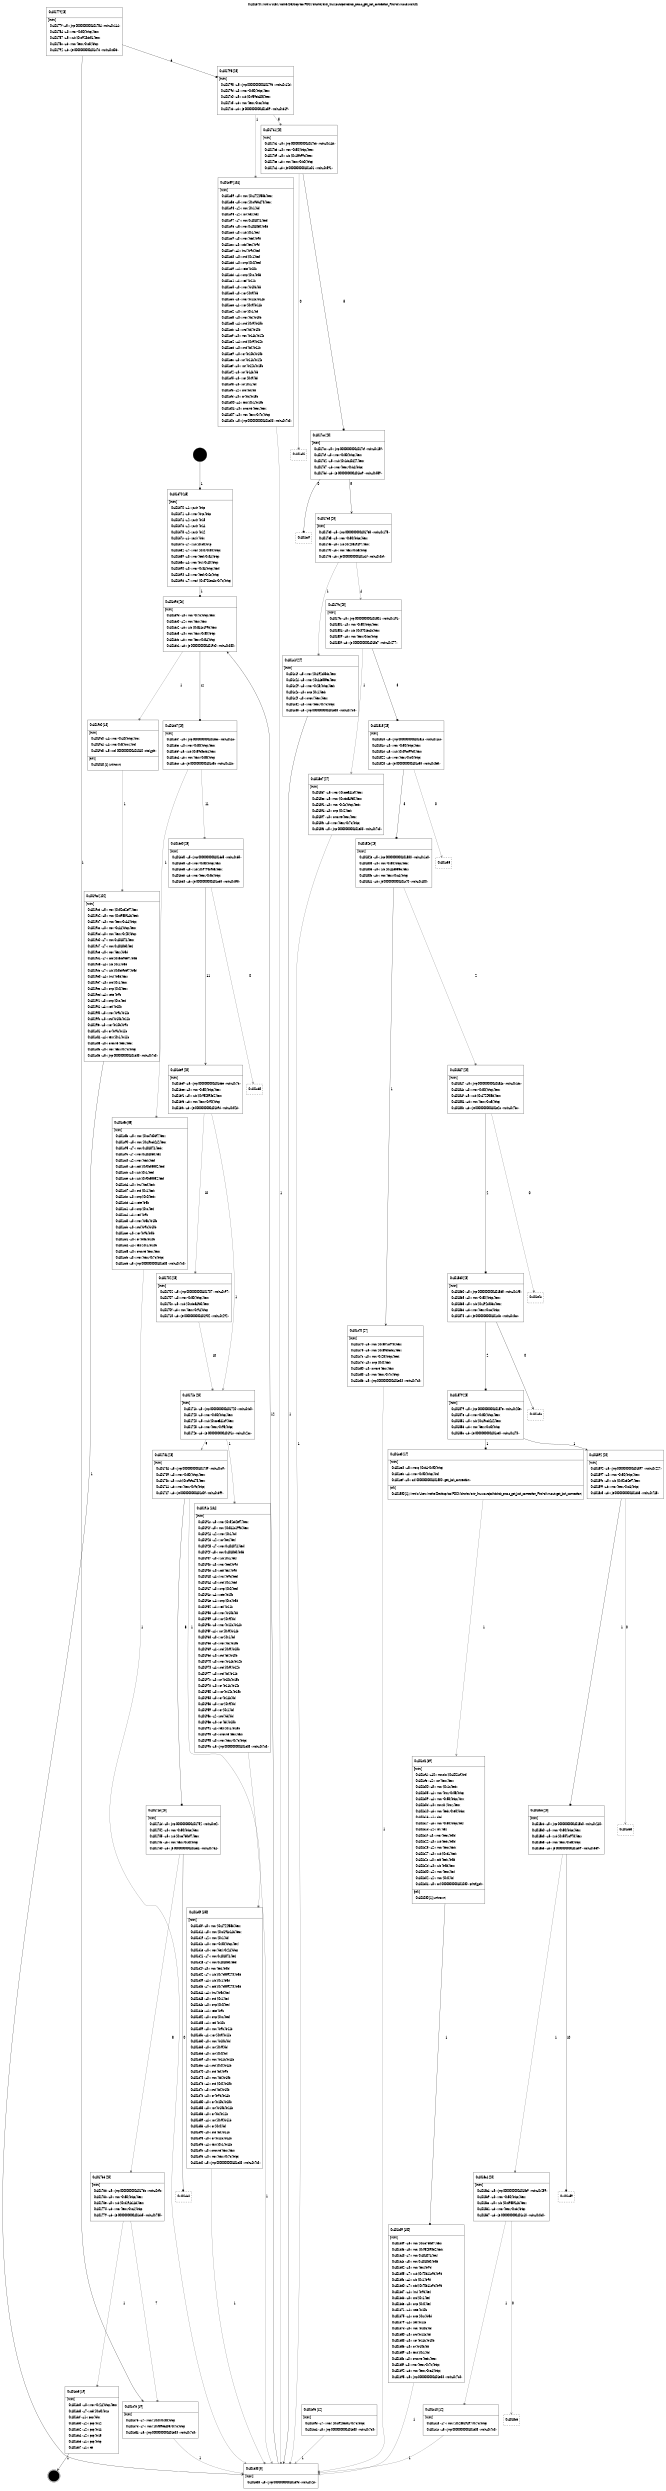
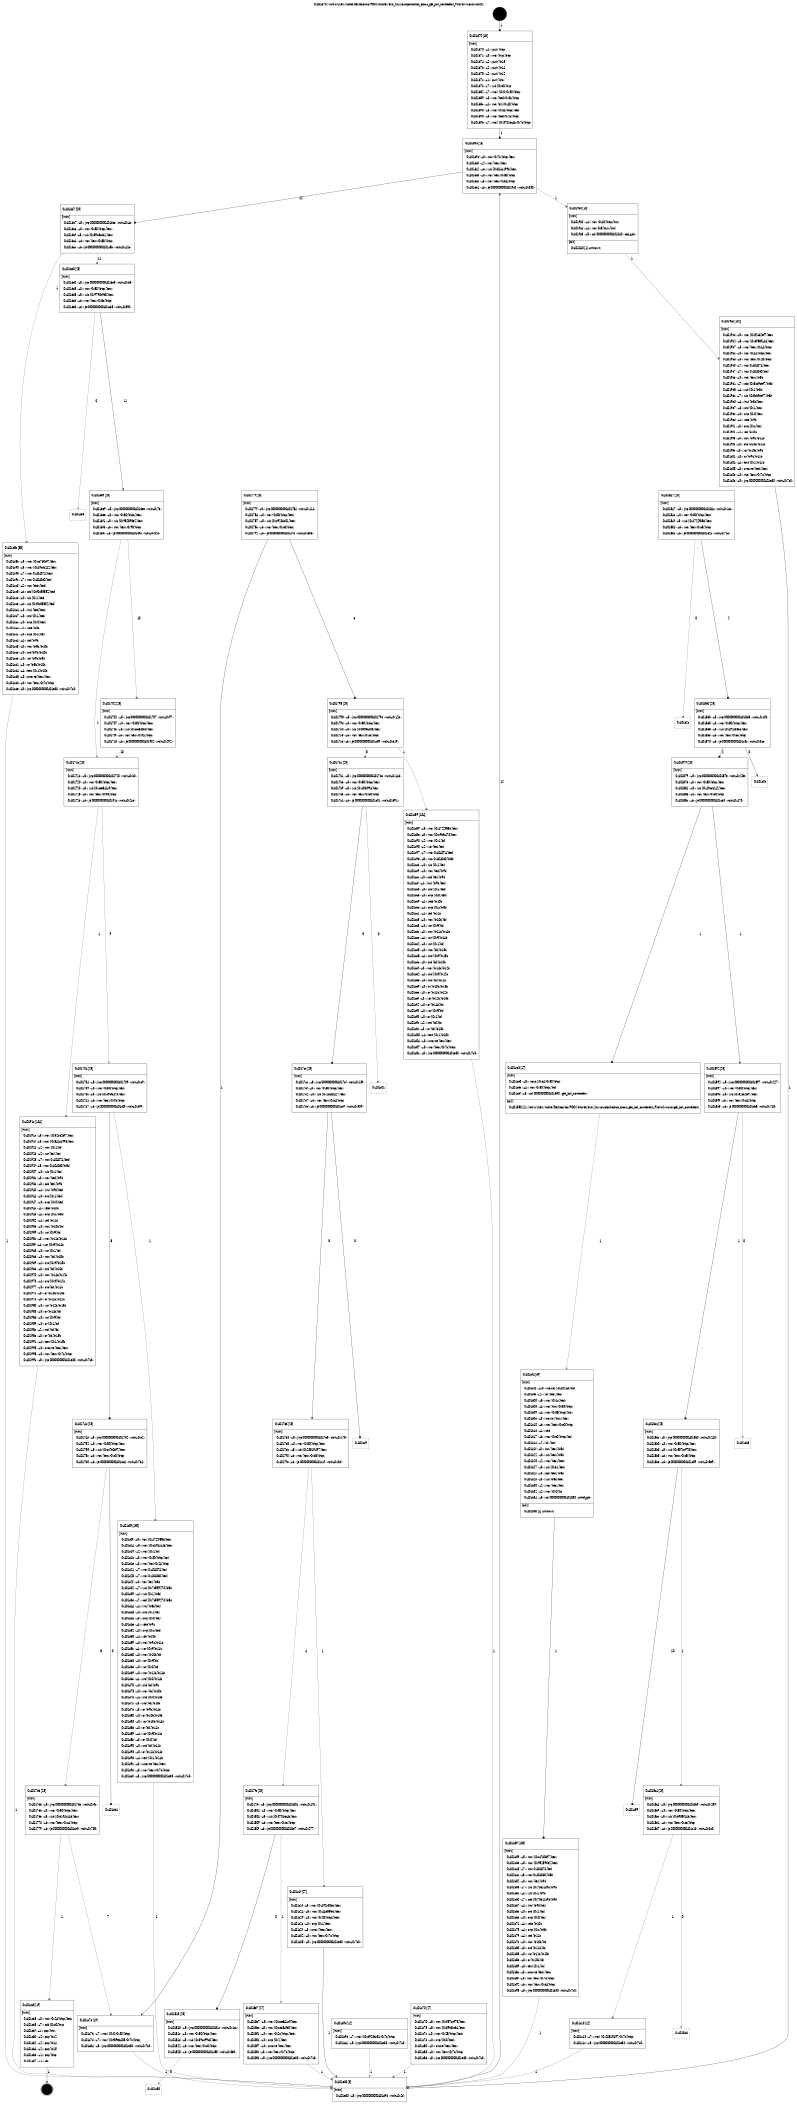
(394, 863) -> none
